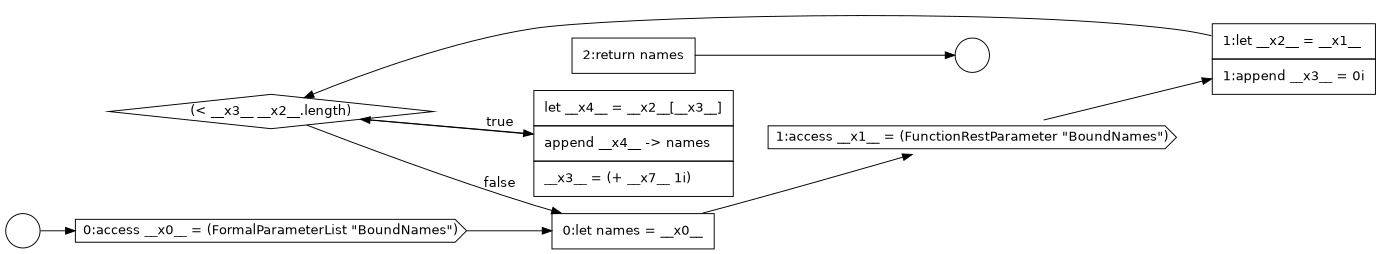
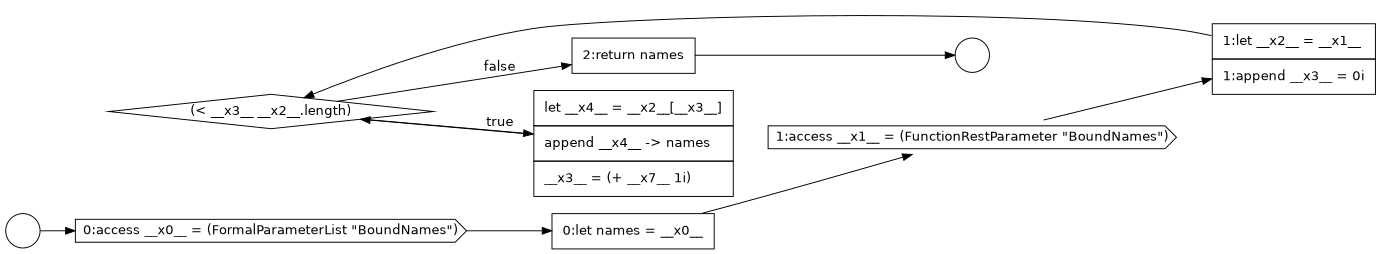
(429, 170) -> (449, 84)
